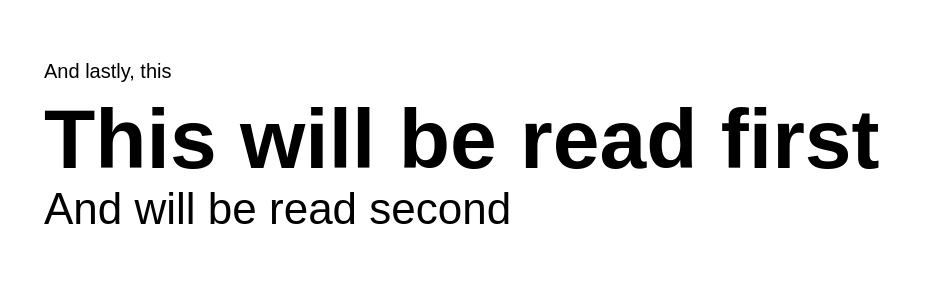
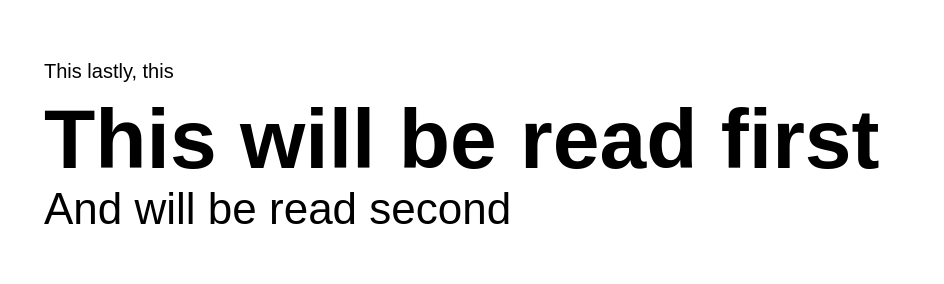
(123, 71) -> (123, 71)
